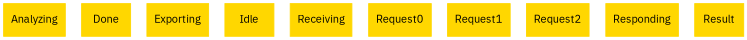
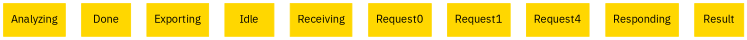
(558, 20) -> (558, 20)
